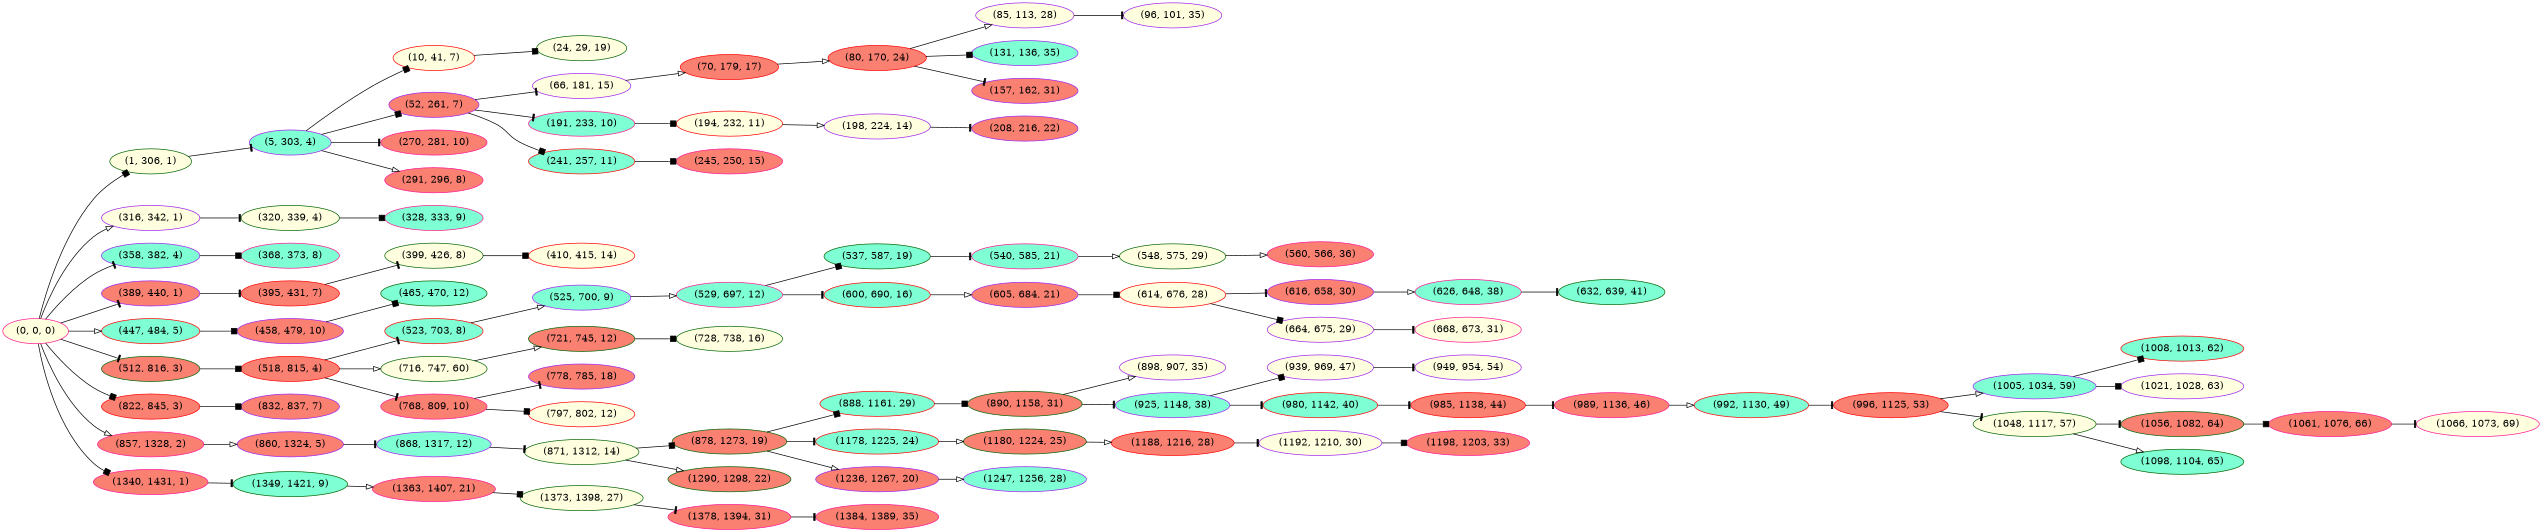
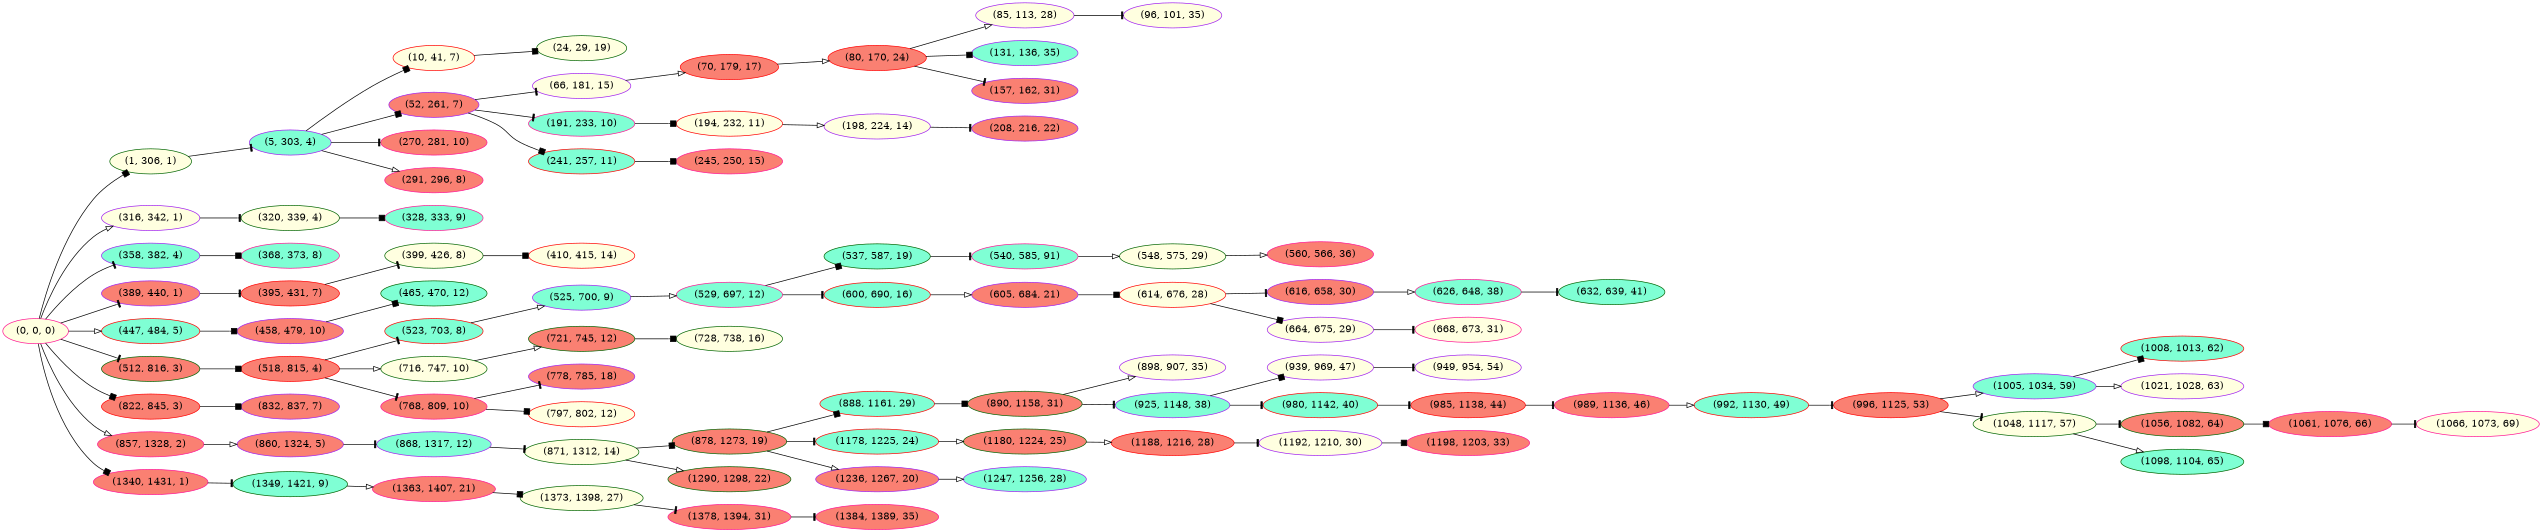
(1025, 256) -> (1025, 256)
(434, 369) -> (434, 369)
(2105, 386) -> (2105, 386)
